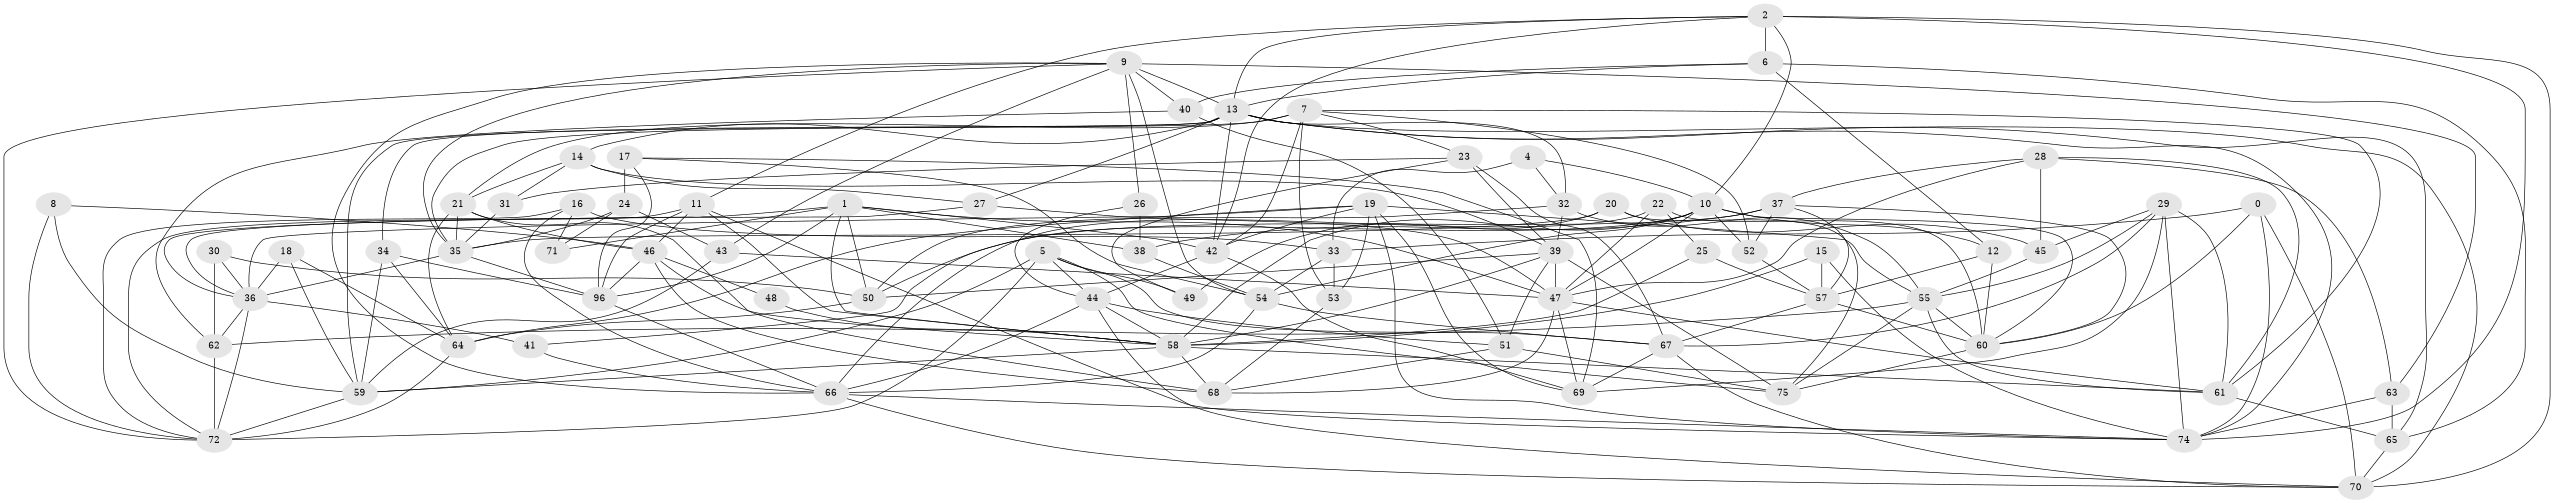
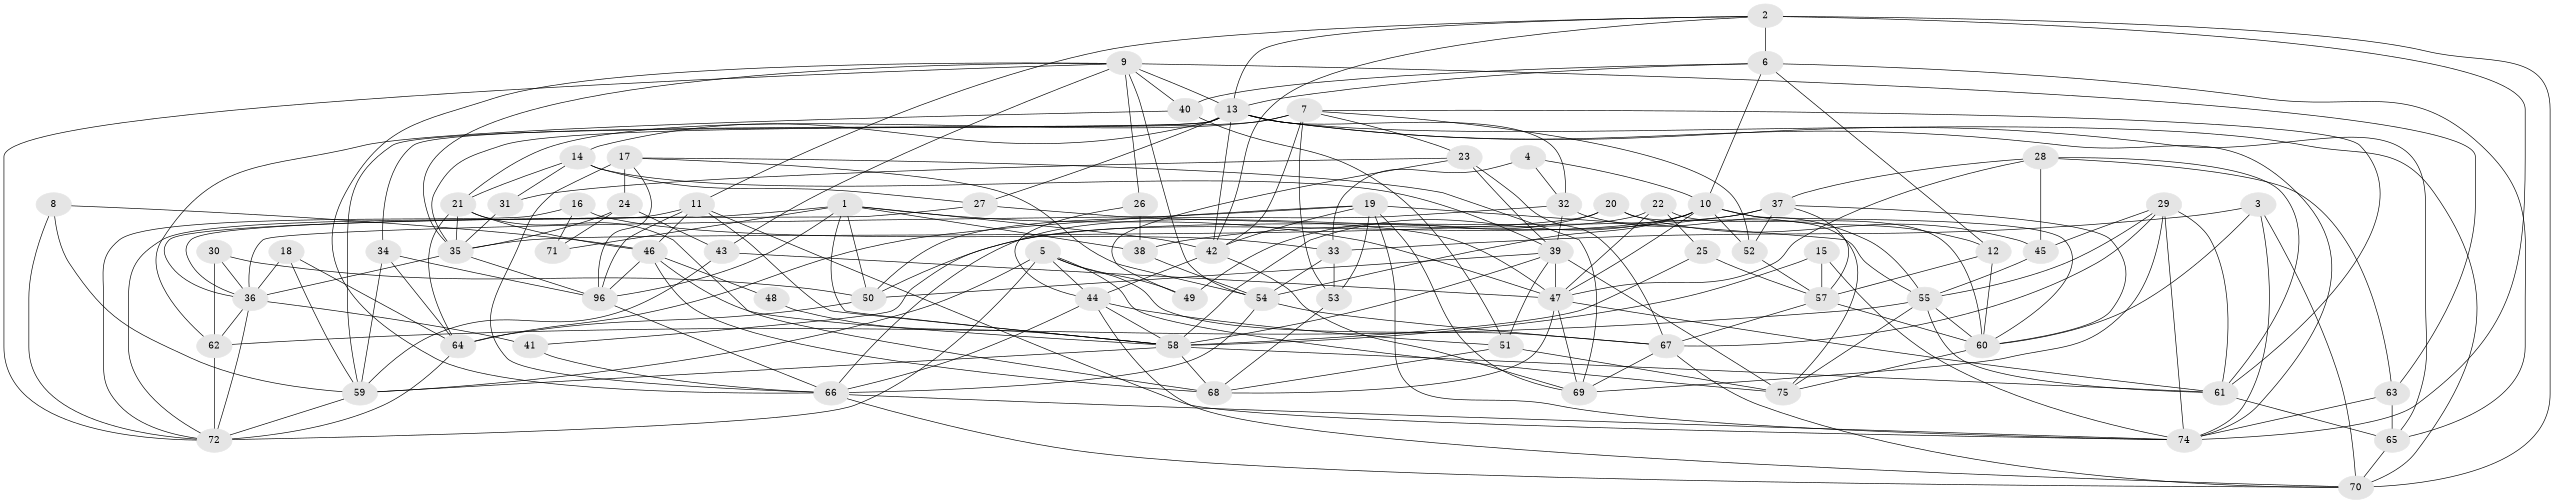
(1770, 120) -> (1733, 140)
(2258, 205) -> (2258, 205)
(634, 342) -> (535, 368)
